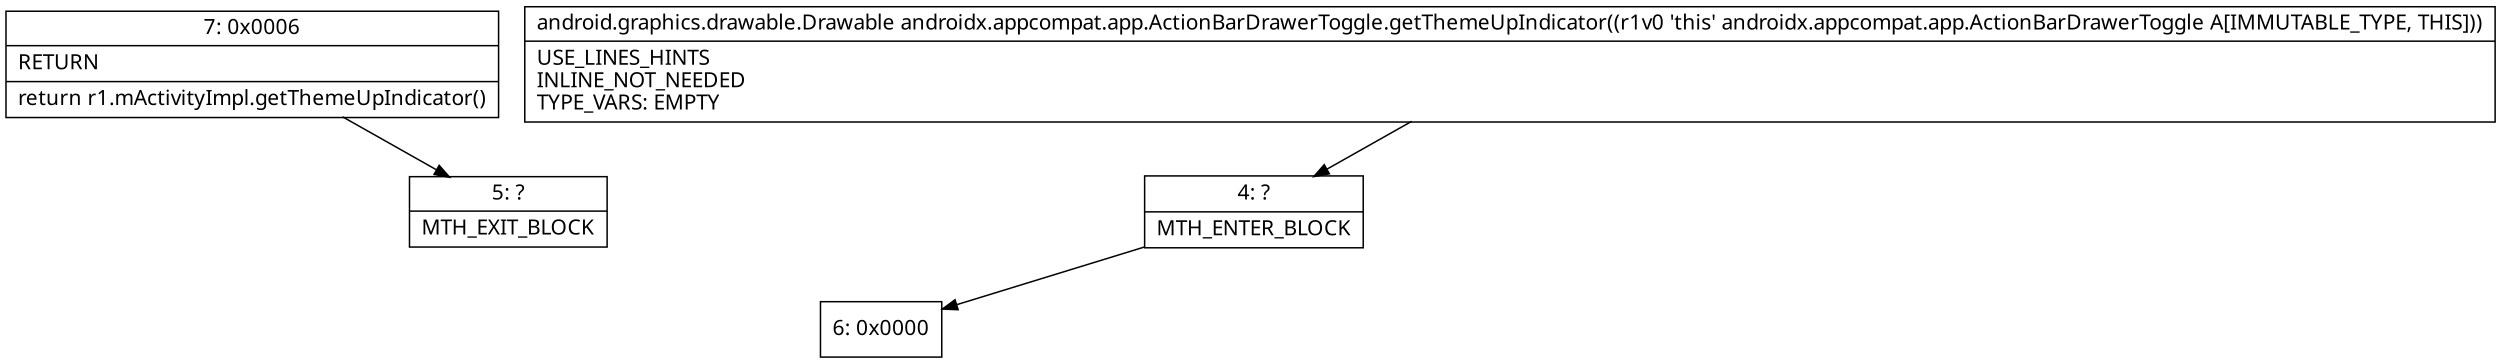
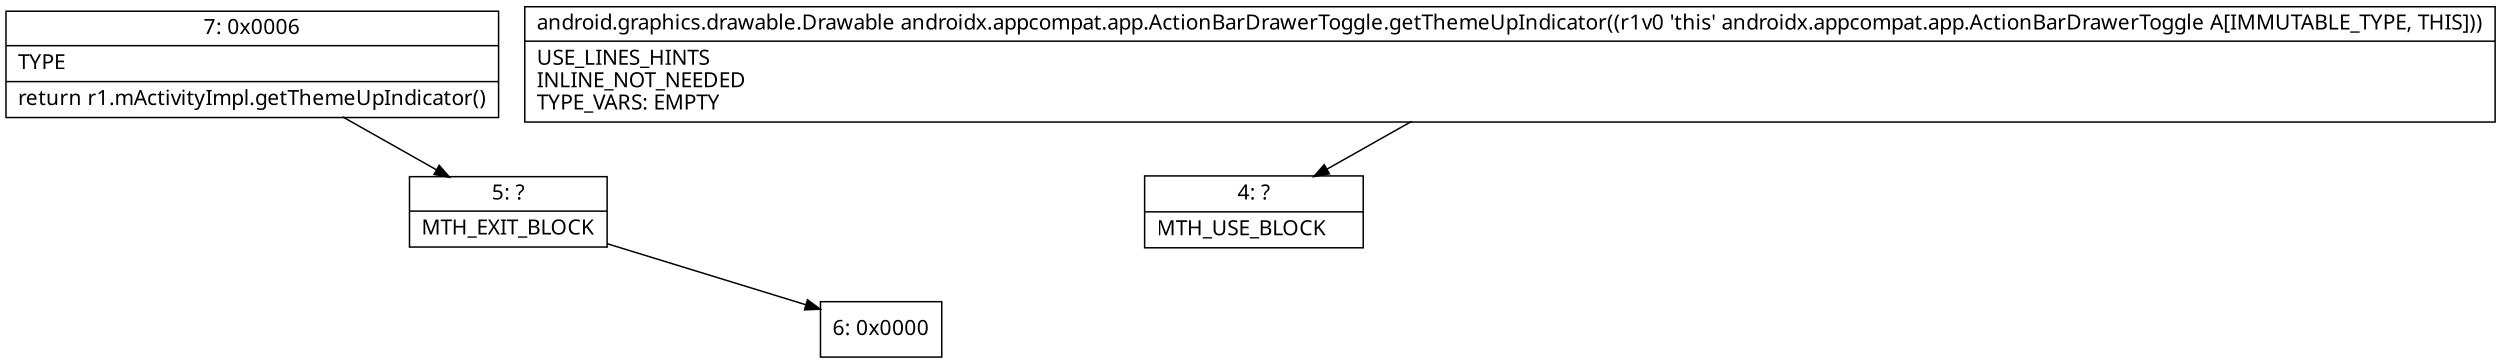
(59, 63) -> (42, 63)
(1254, 229) -> (1242, 229)
(1051, 276) -> (706, 274)
